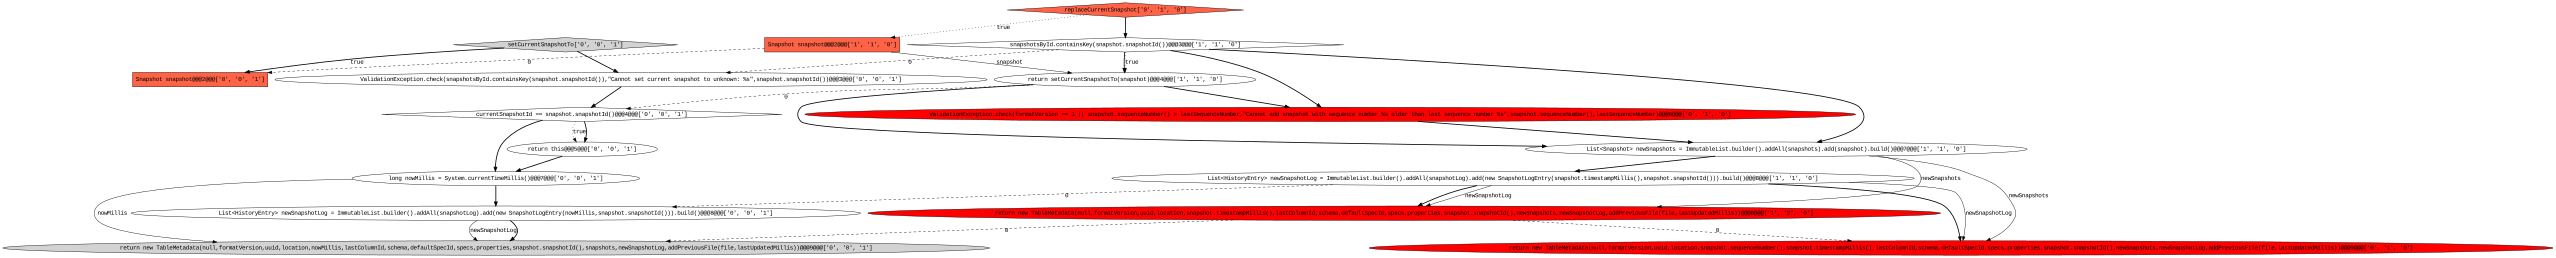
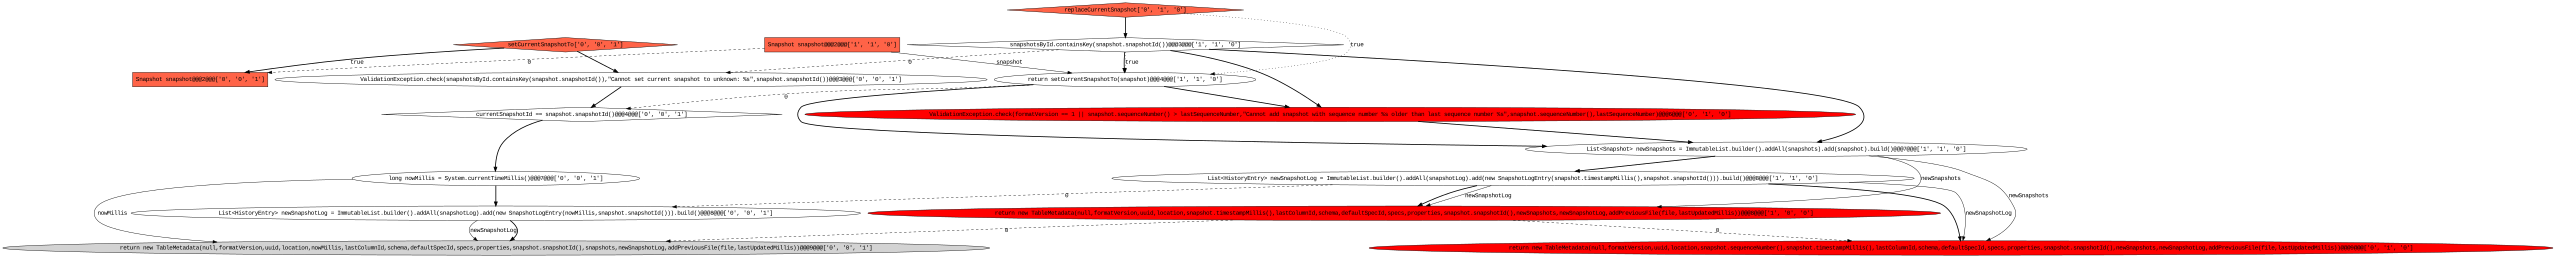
(991, 26) -> (1341, 34)
(565, 45) -> (565, 45)
(582, 149) -> none
